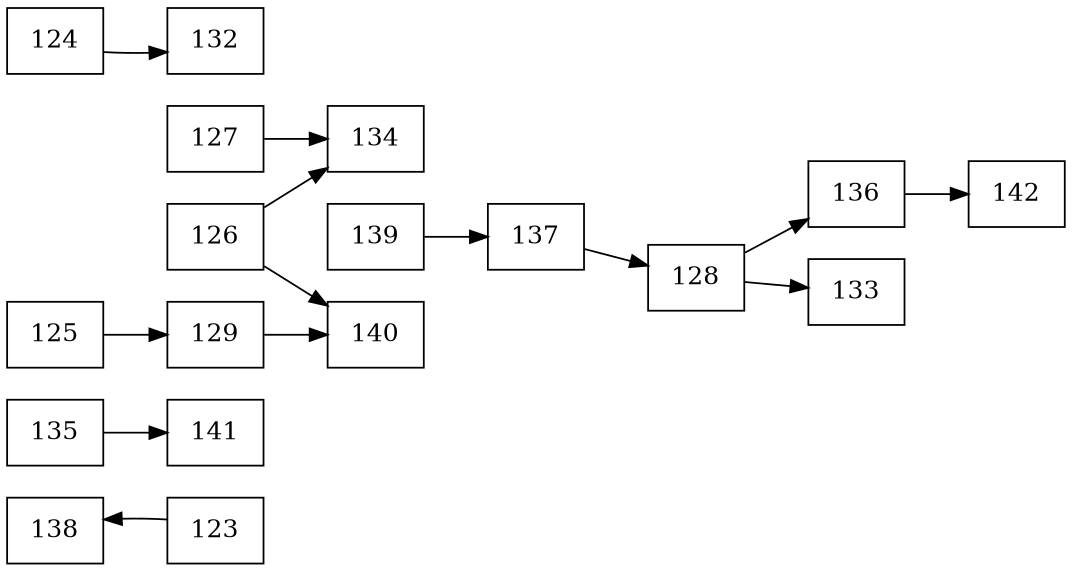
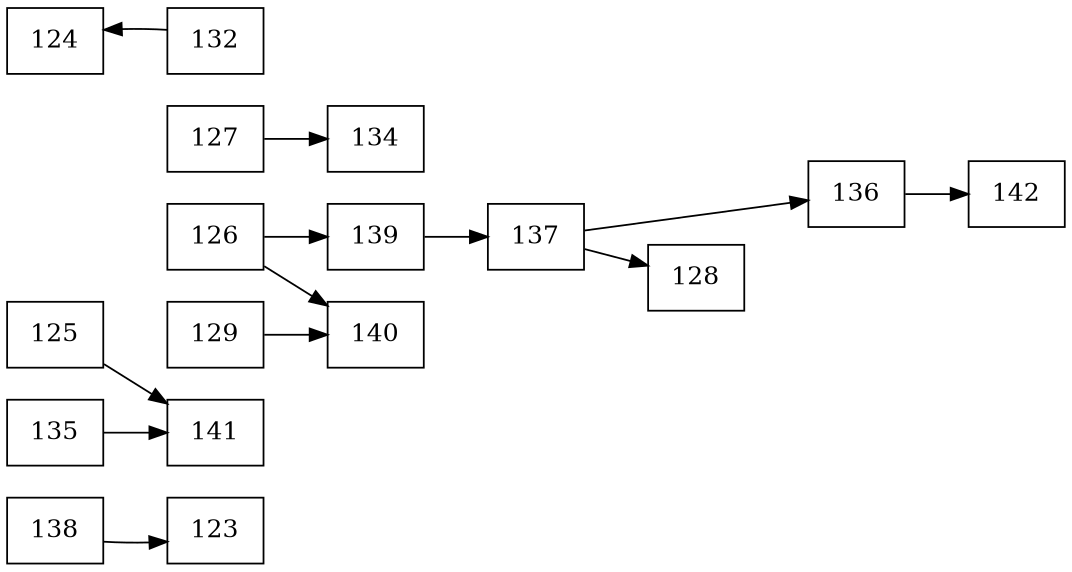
(127, 53) -> (145, 29)
(288, 193) -> (287, 237)
(769, 240) -> (687, 217)
(856, 292) -> none
(127, 335) -> (128, 379)
(145, 519) -> (127, 543)
